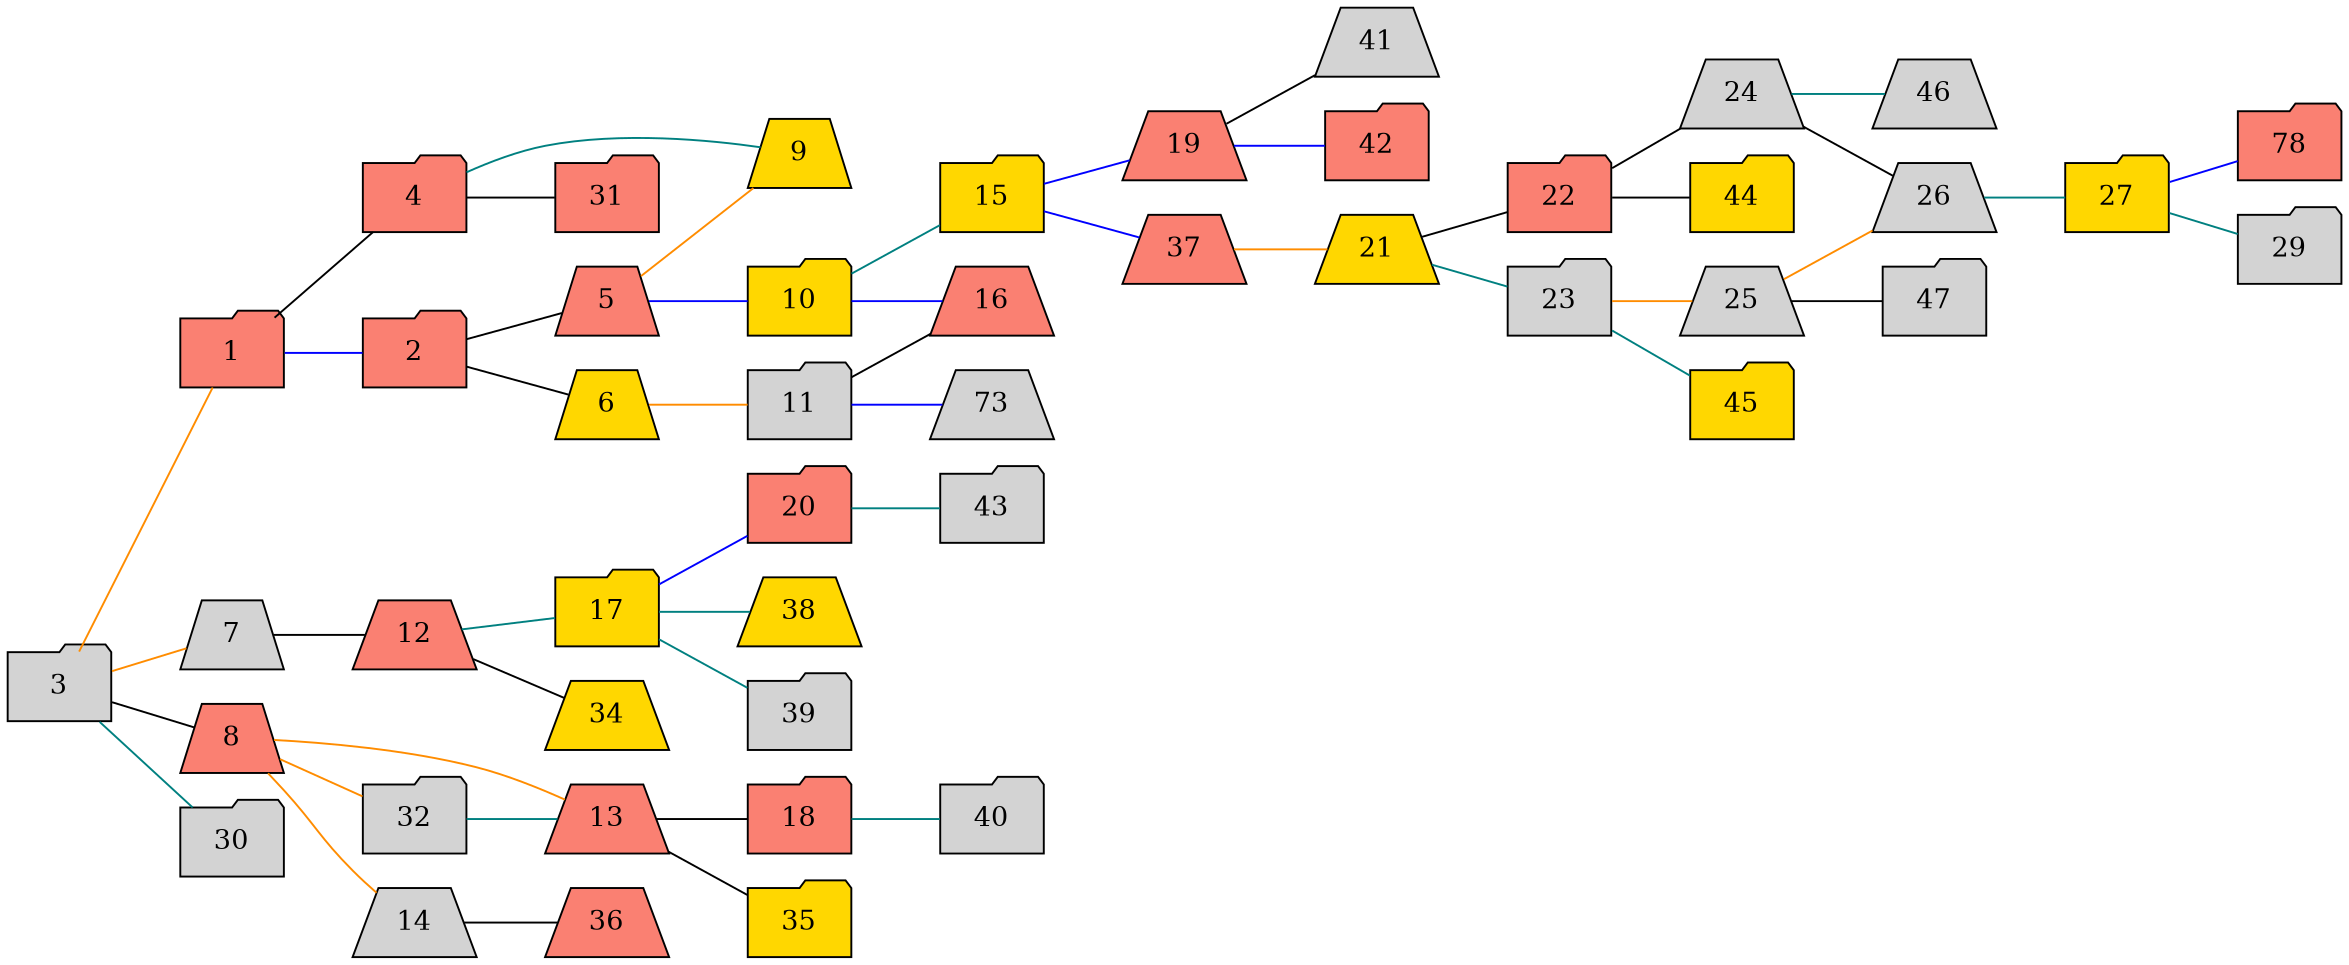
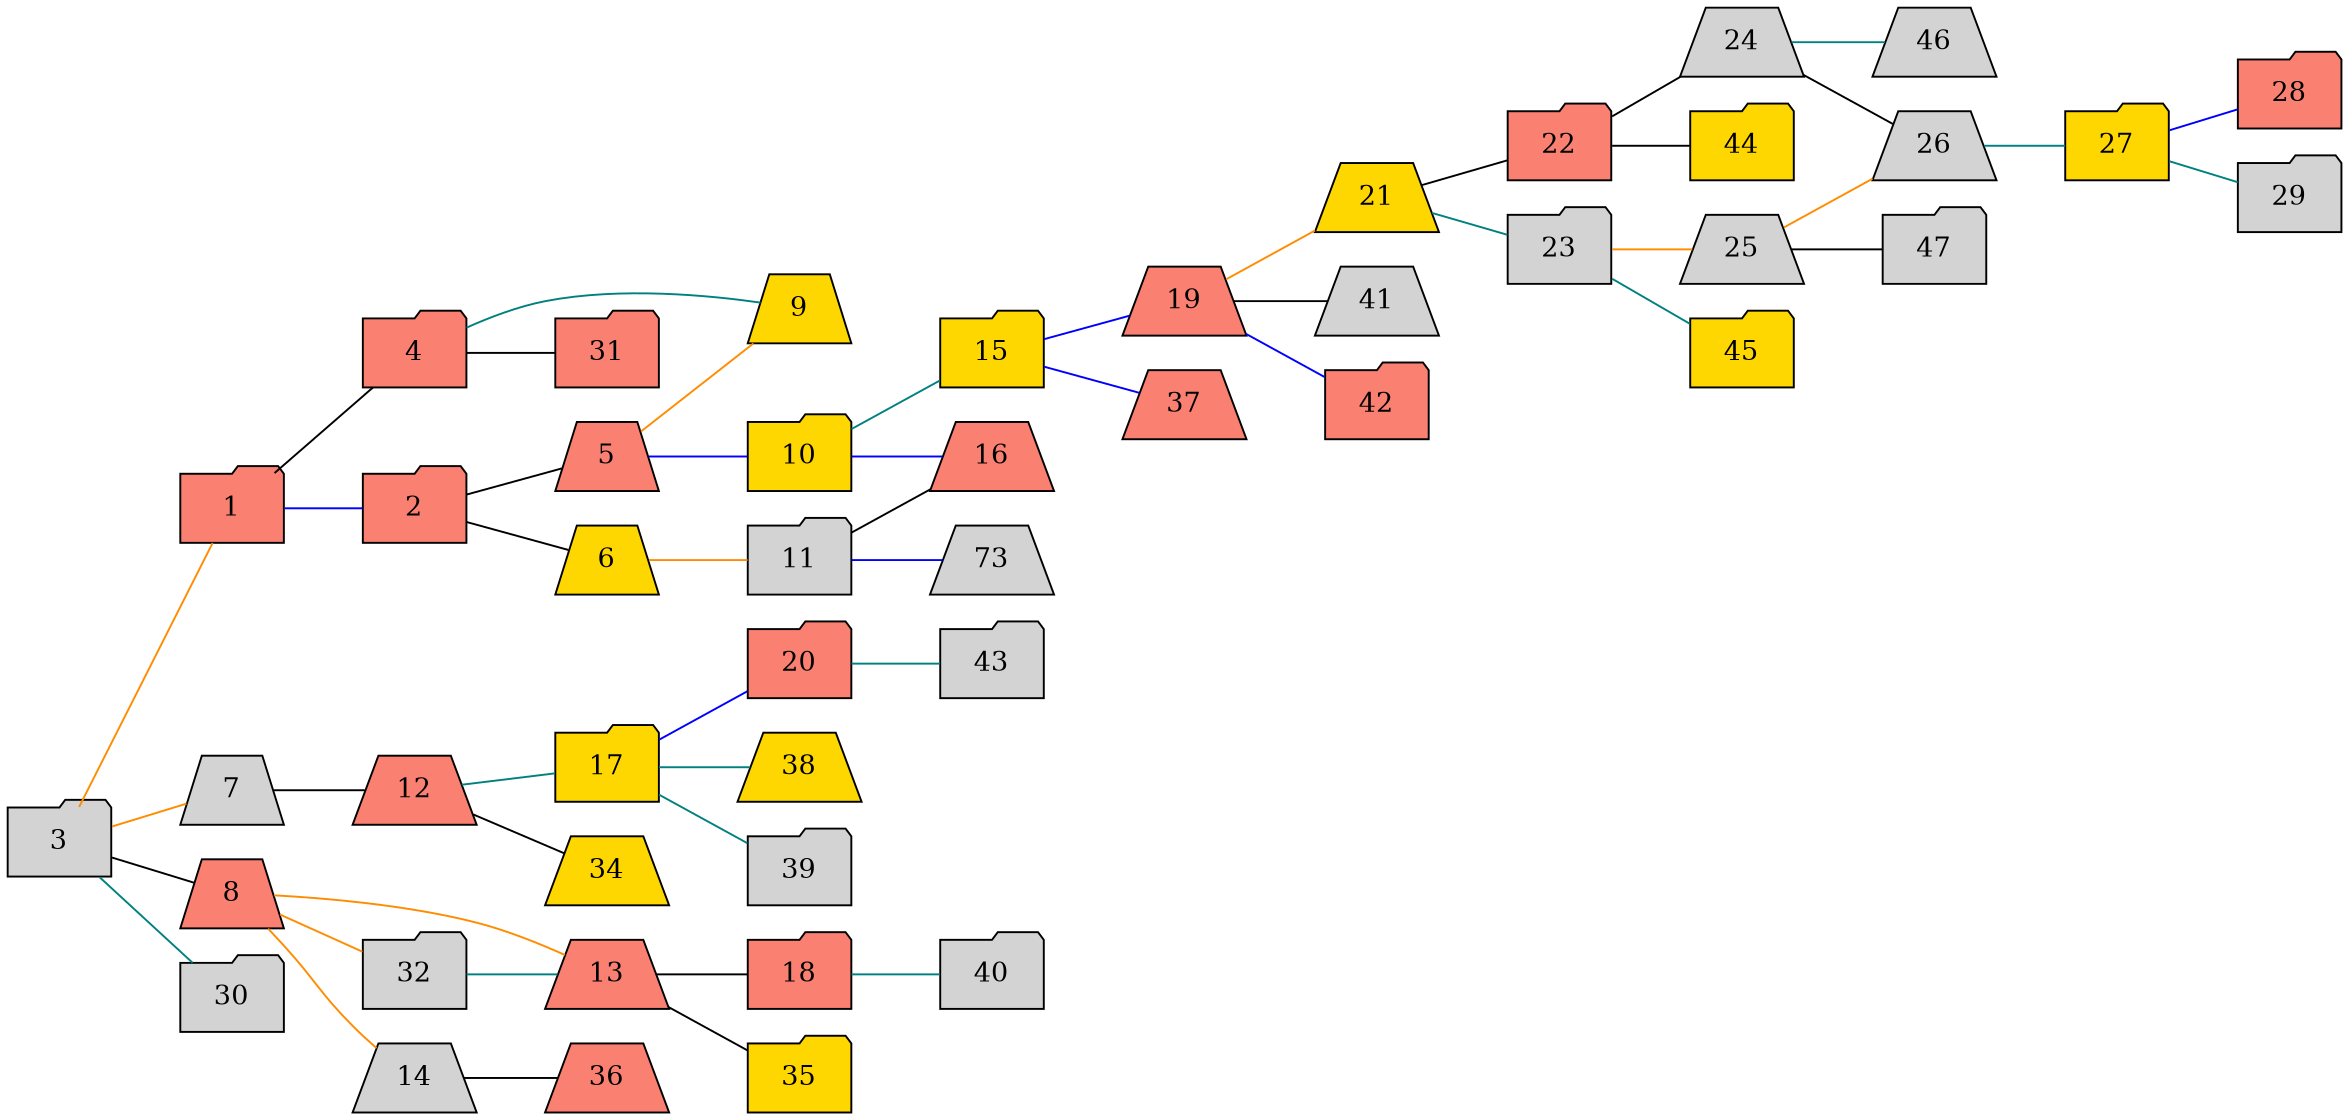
(2290, 146) -> (2290, 94)
(1281, 249) -> (1271, 255)
